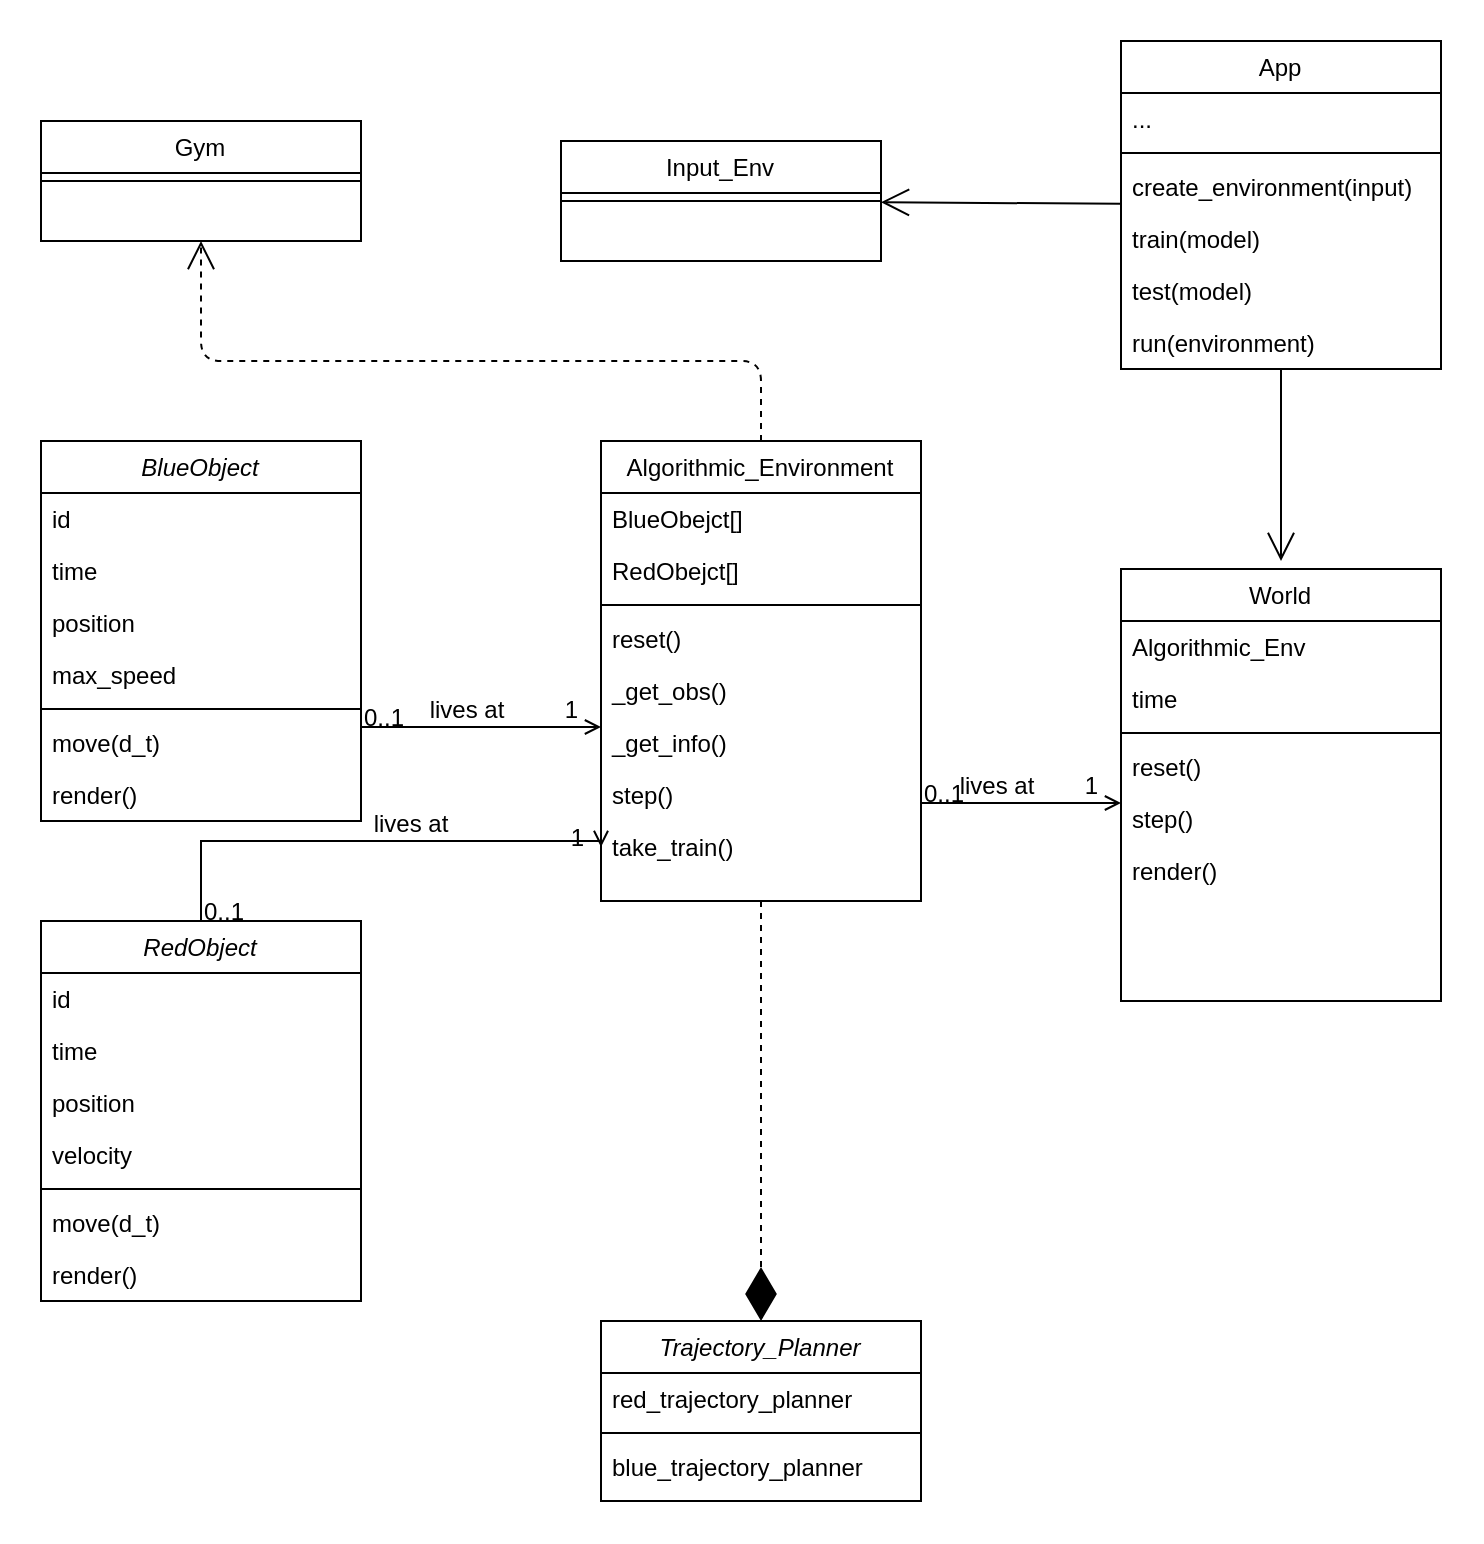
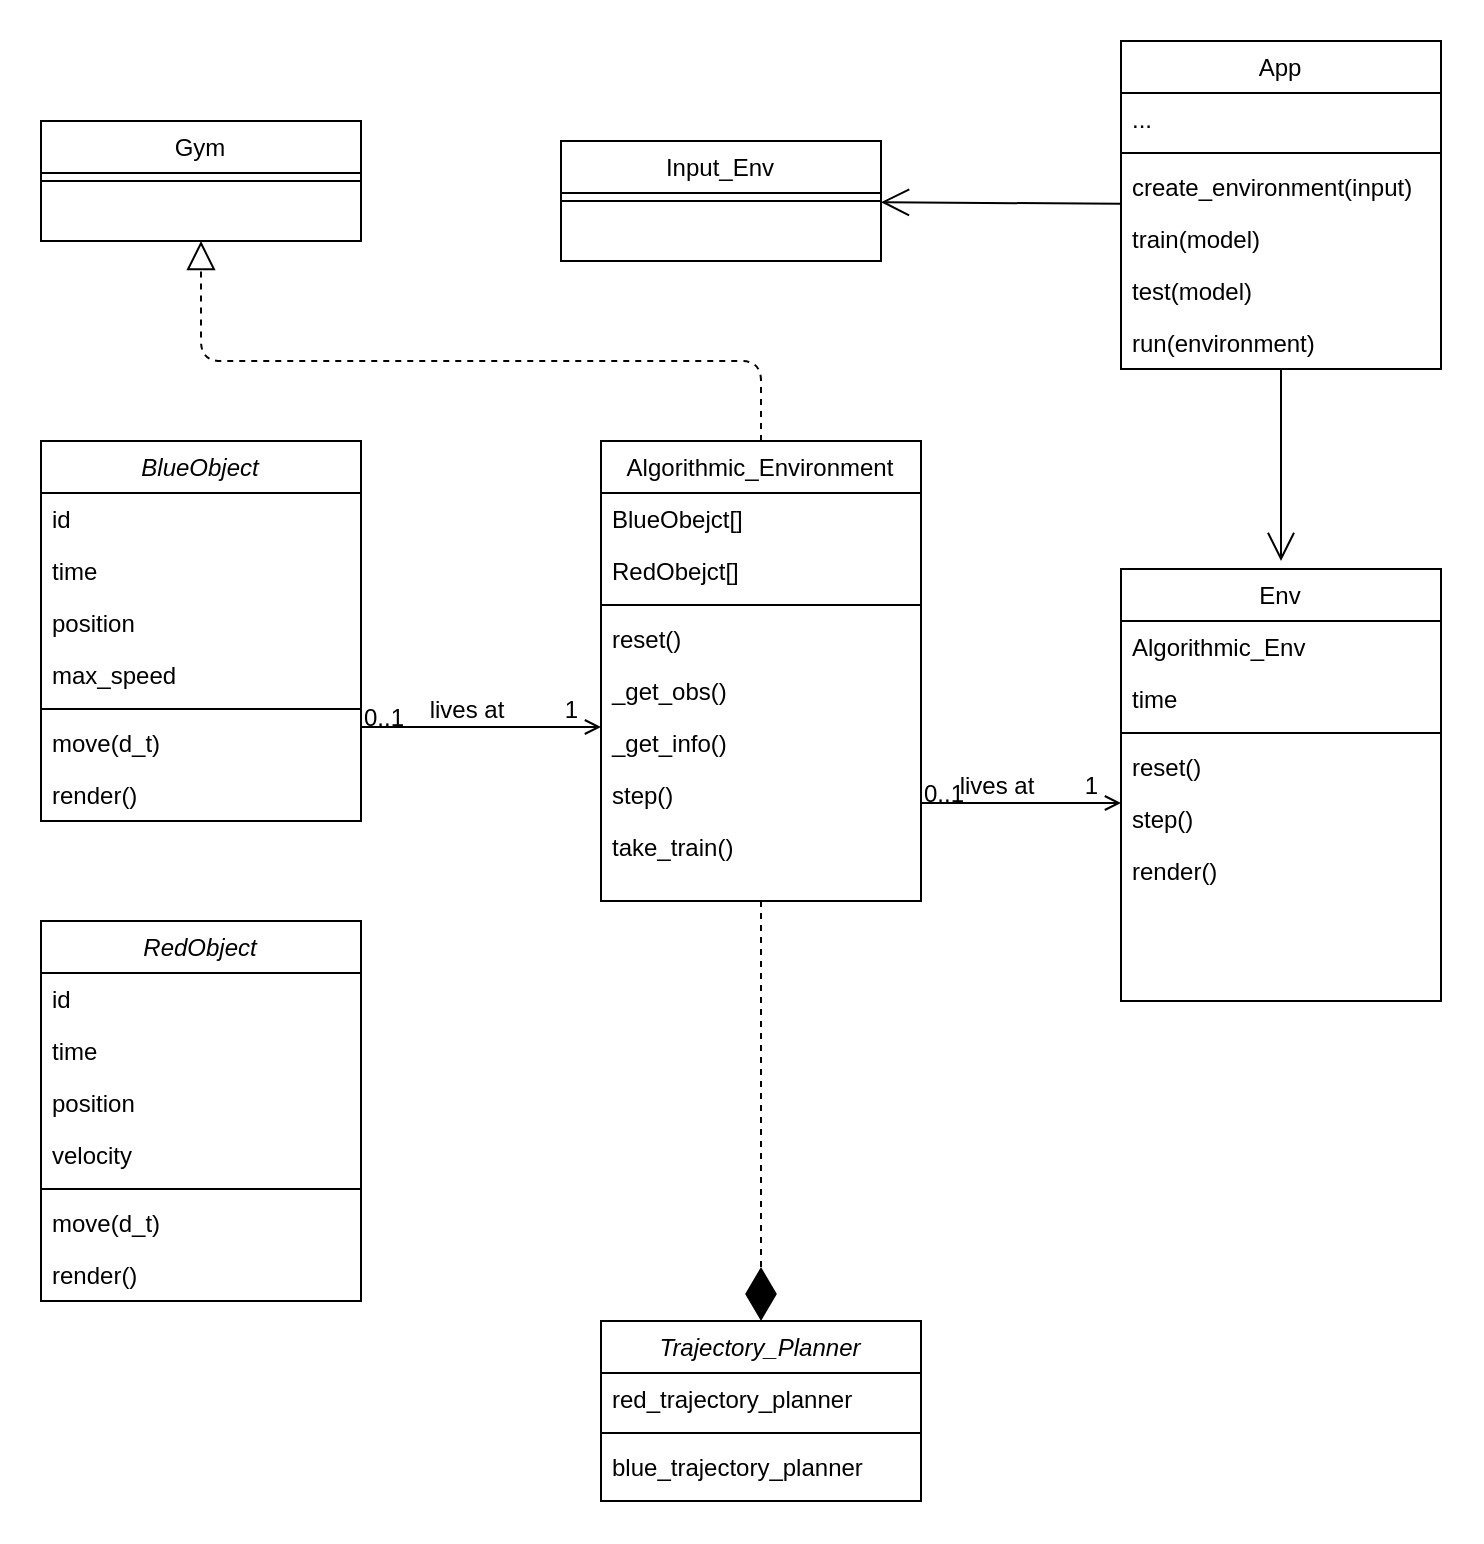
(201, 259) -> (201, 270)
(1280, 596) -> (1280, 596)
(359, 841) -> none
